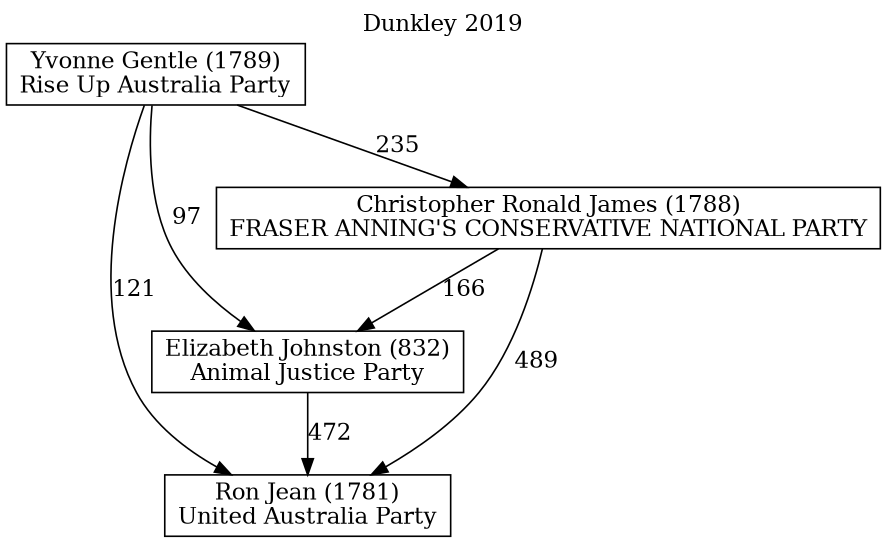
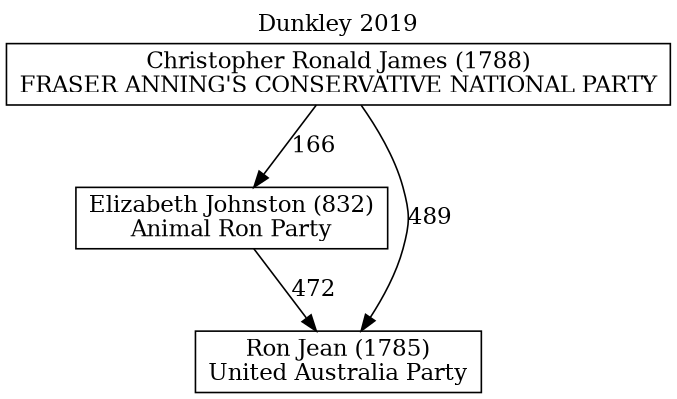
(156, 74) -> none
(308, 362) -> (232, 218)
(308, 506) -> (338, 362)
